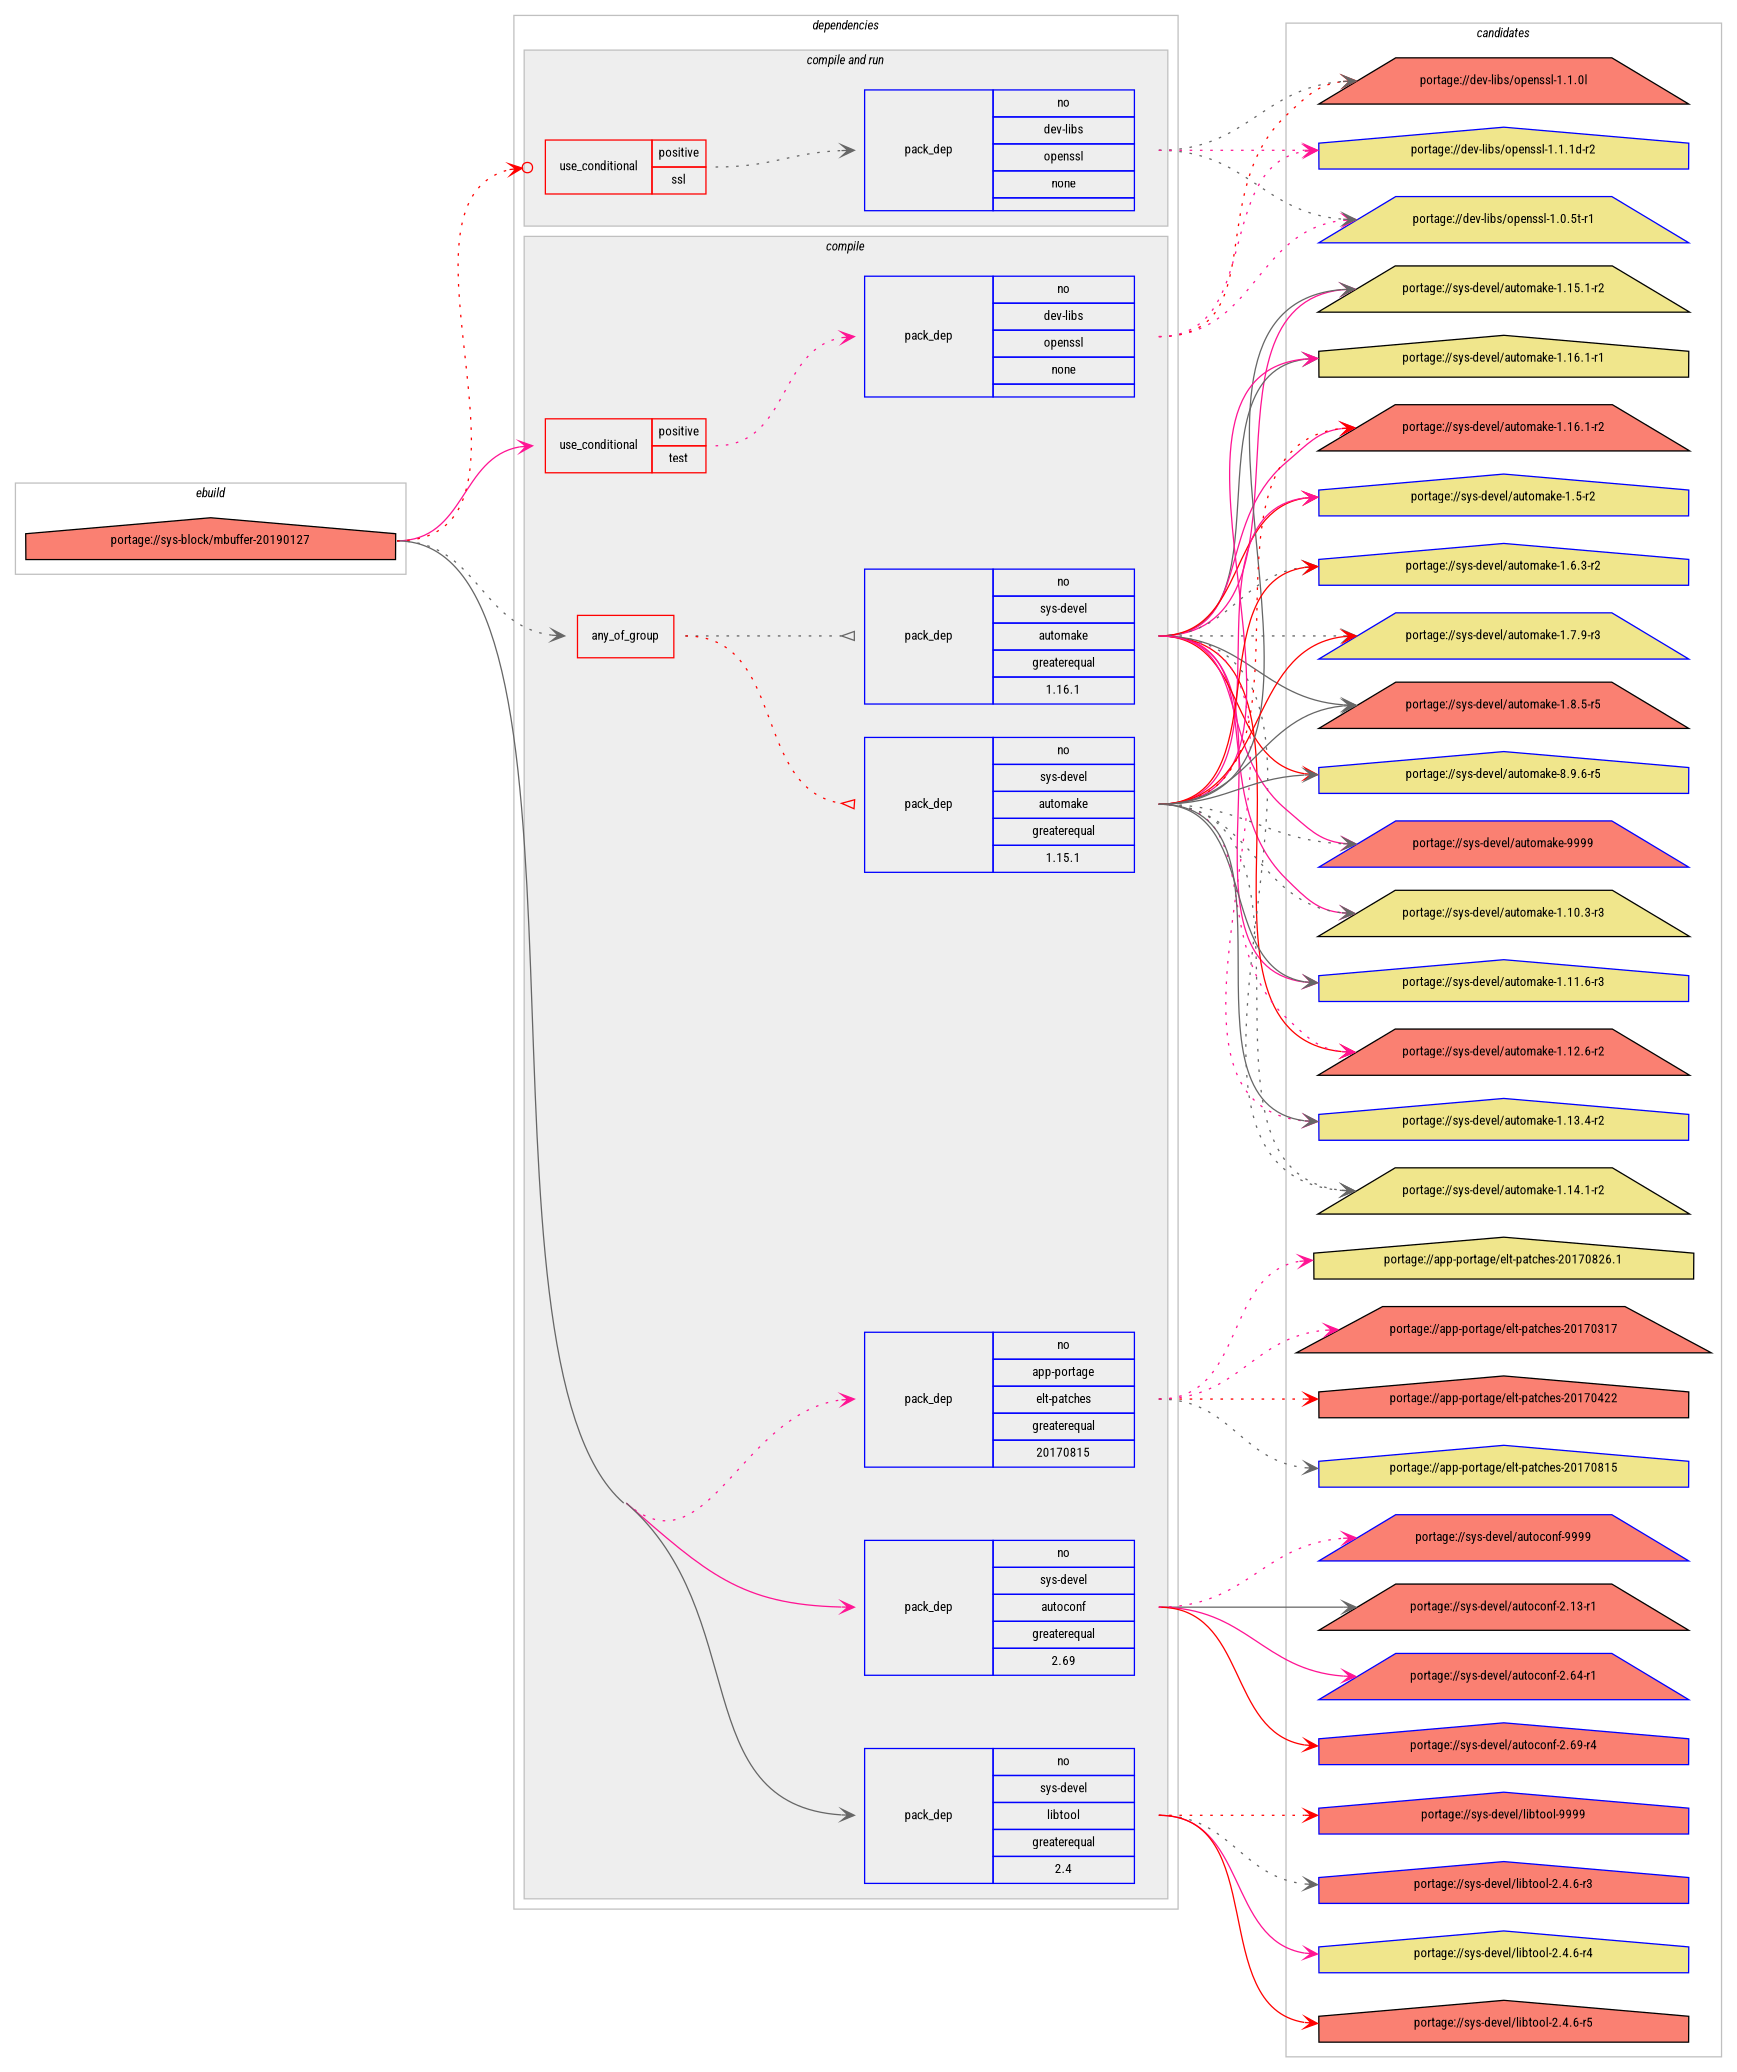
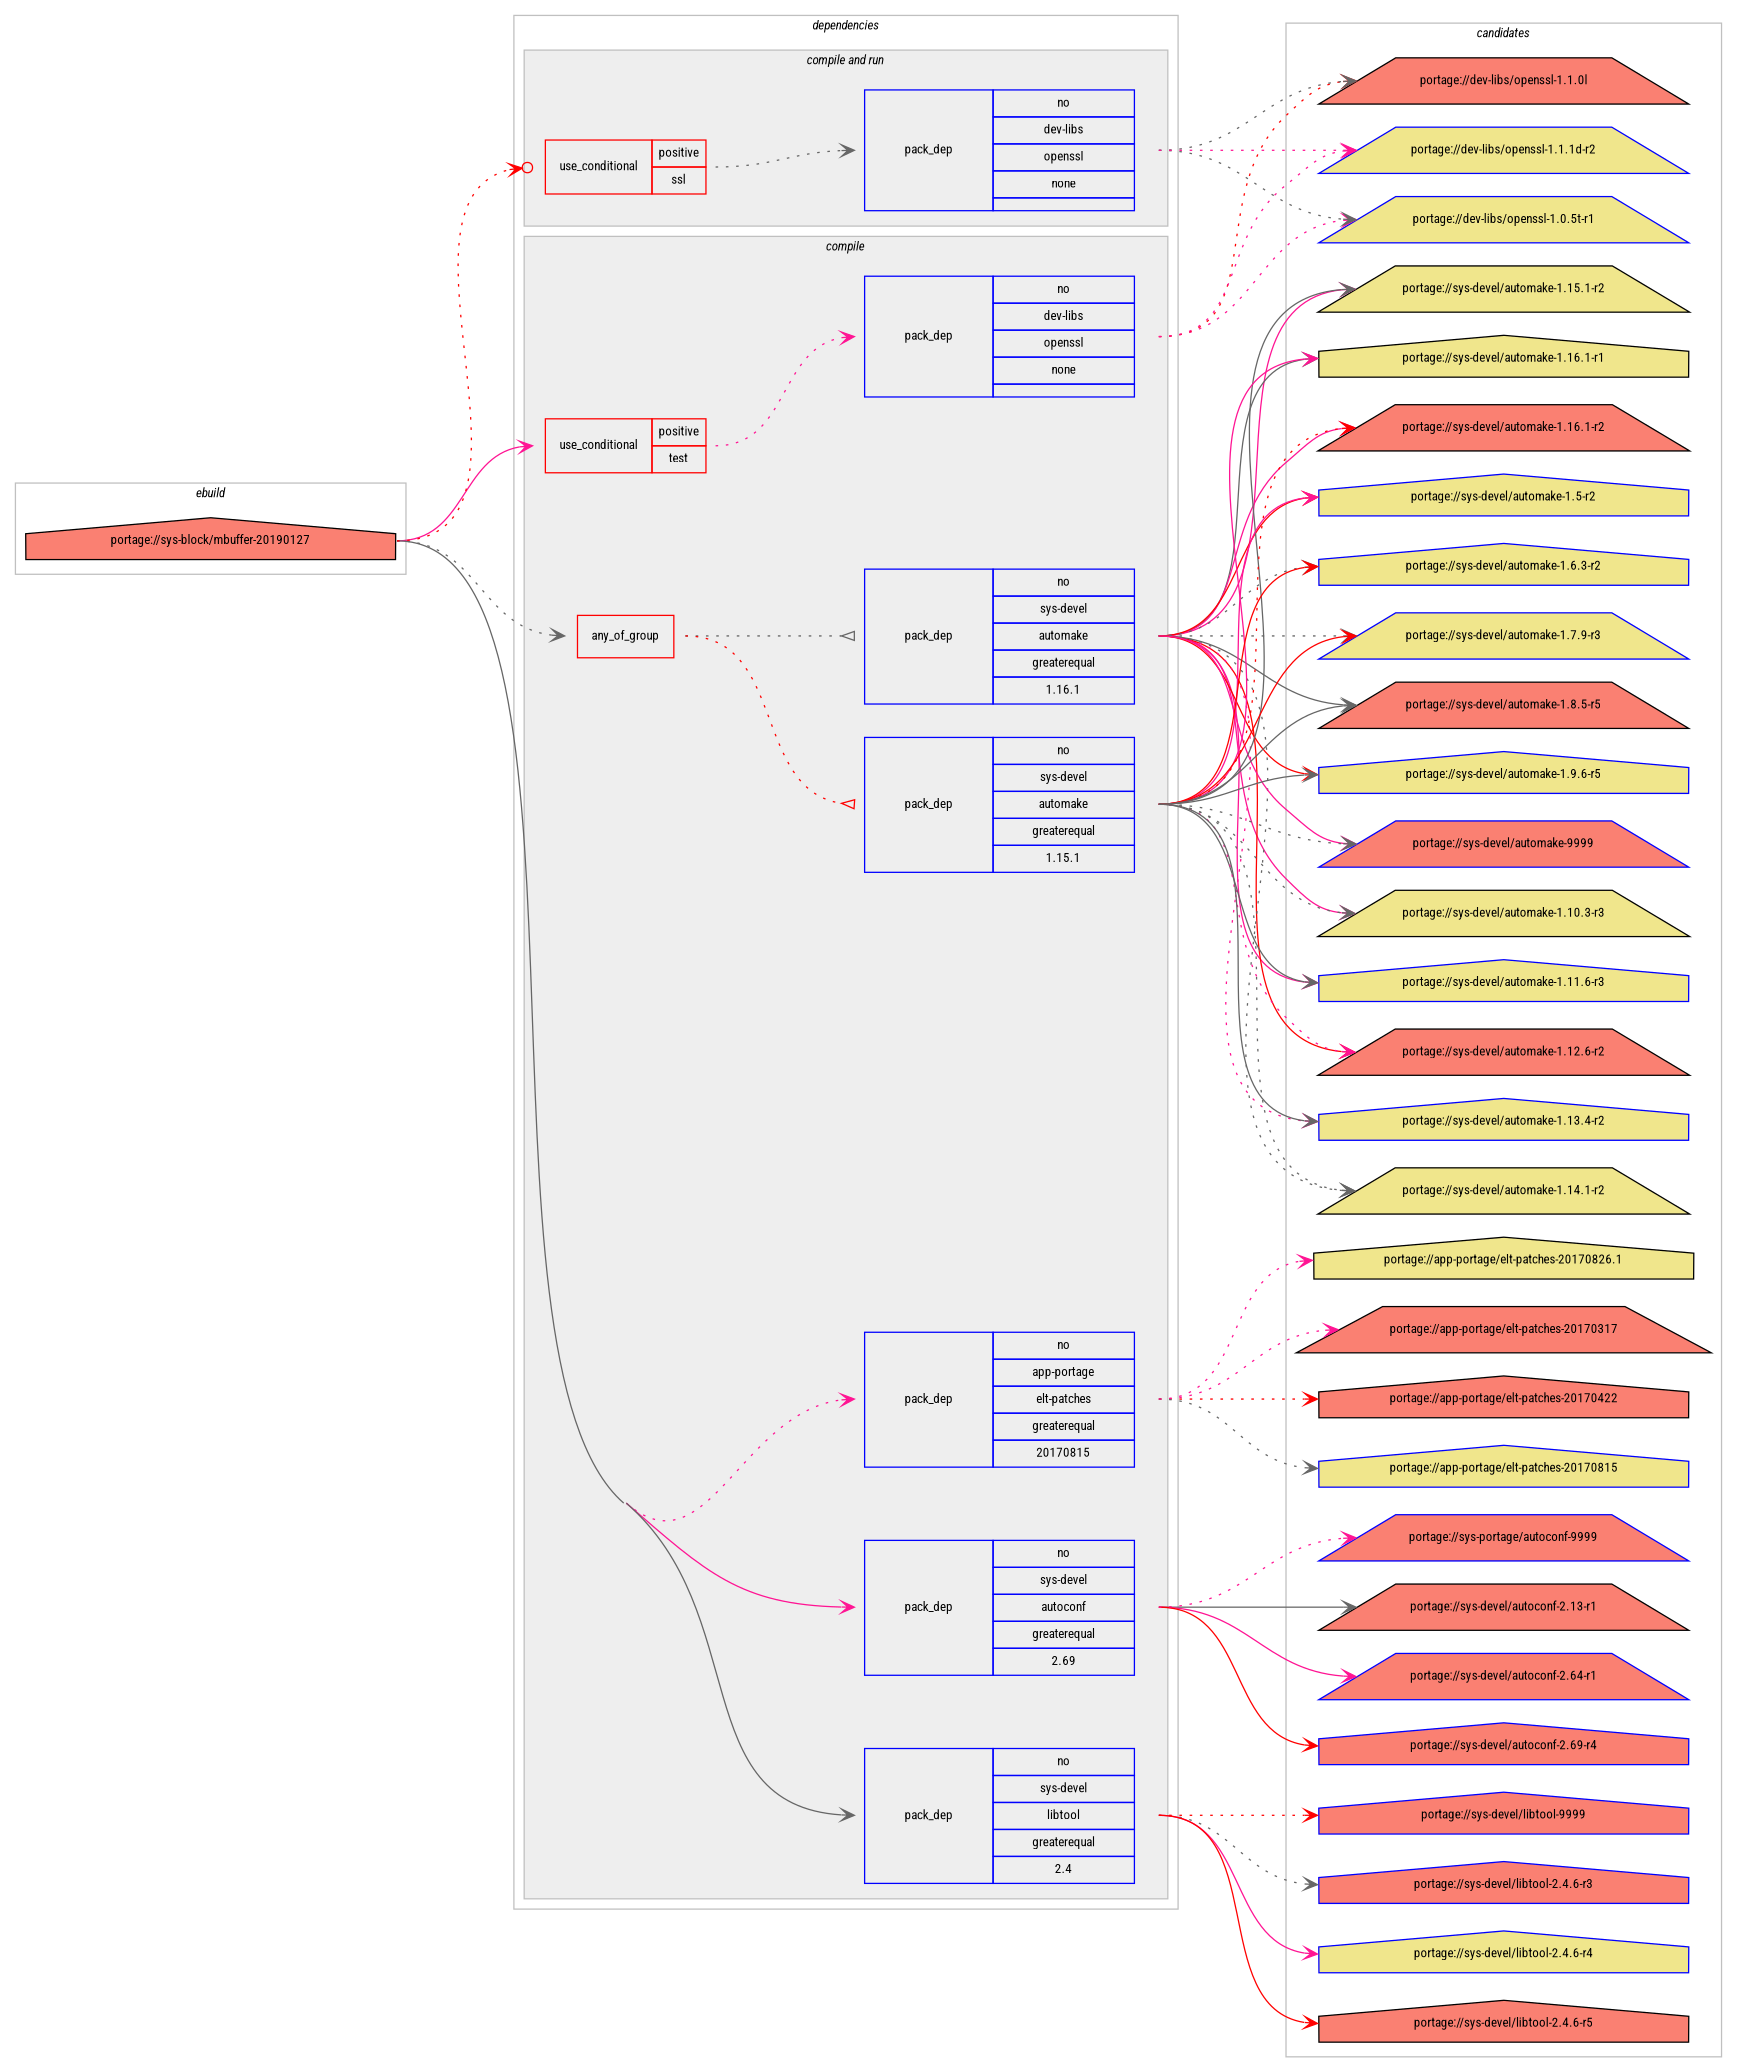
(1504, 150) -> (1504, 150)
(1504, 775) -> (1504, 775)
(1504, 1538) -> (1504, 1538)
